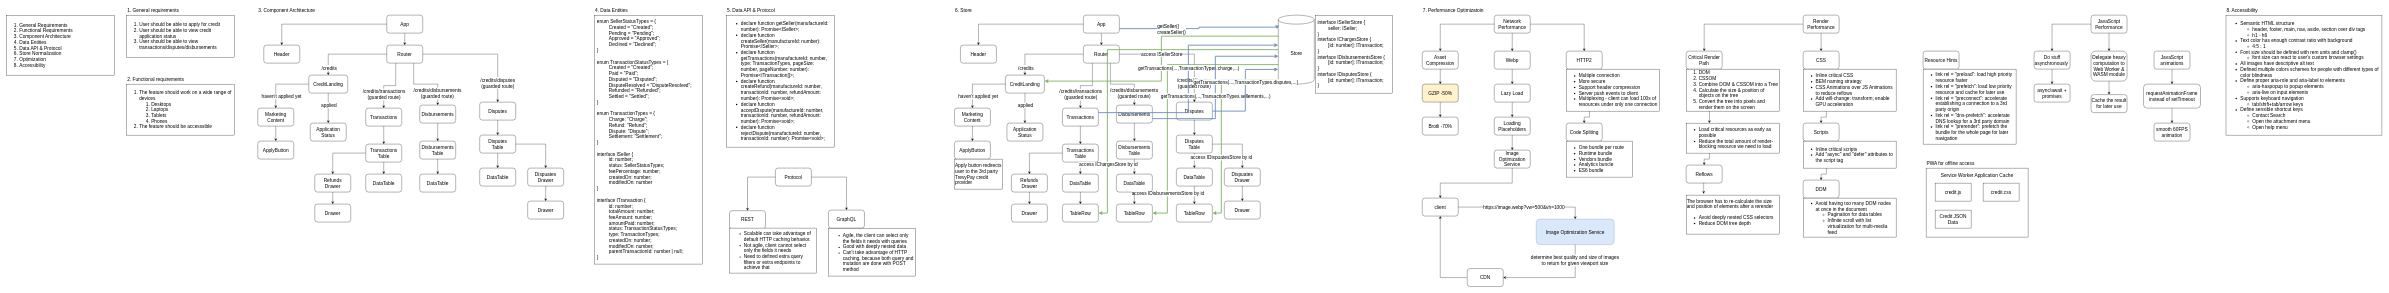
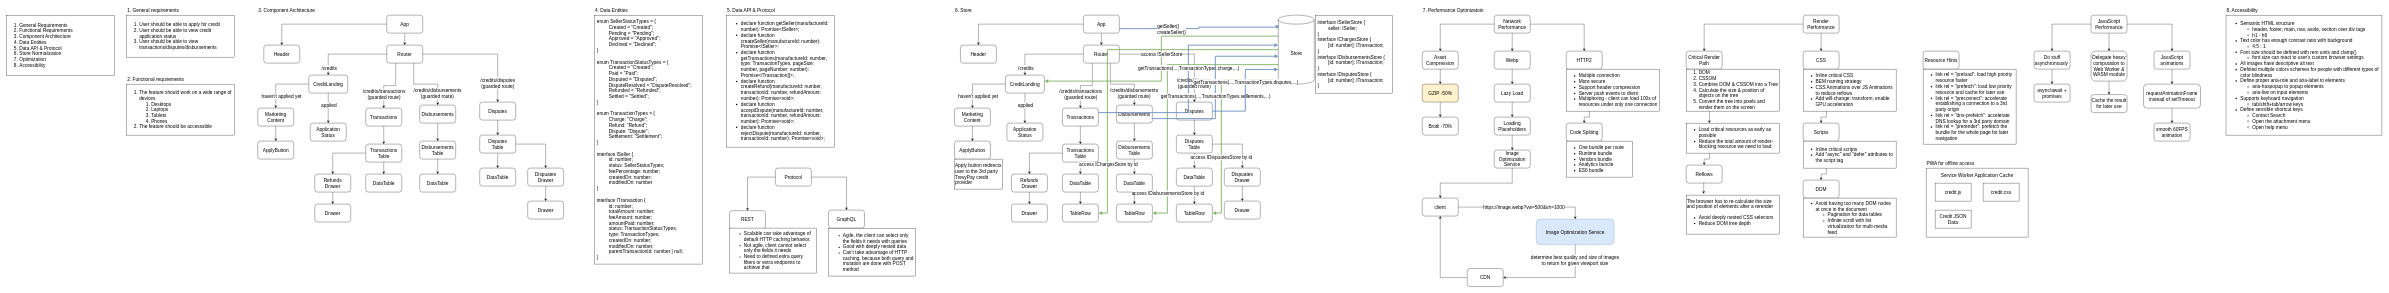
none -> (2172, 48)
